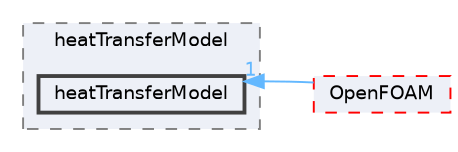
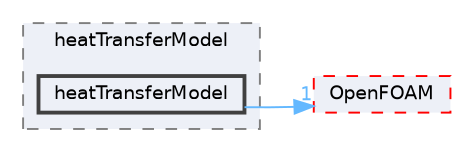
(289, 82) -> (272, 107)
